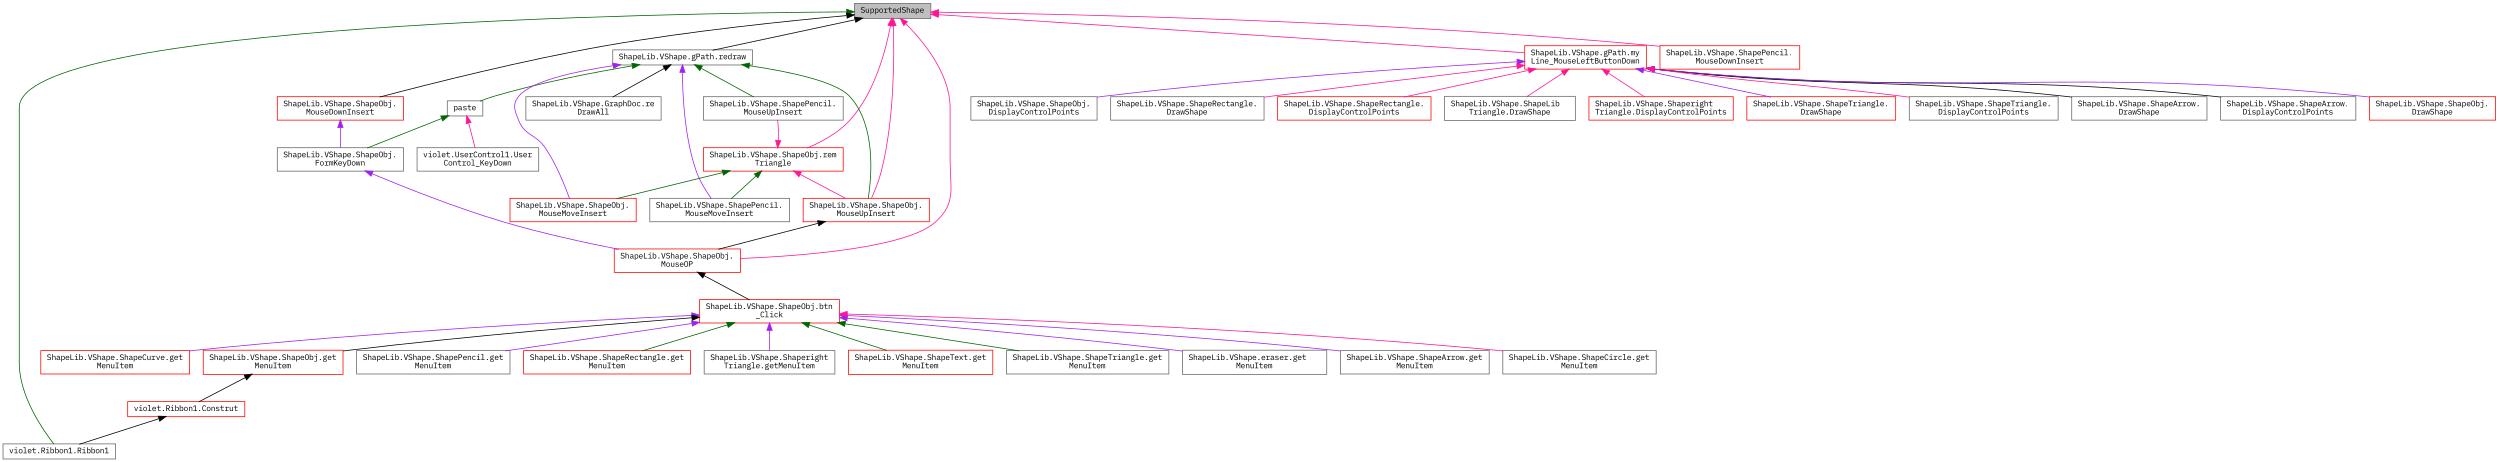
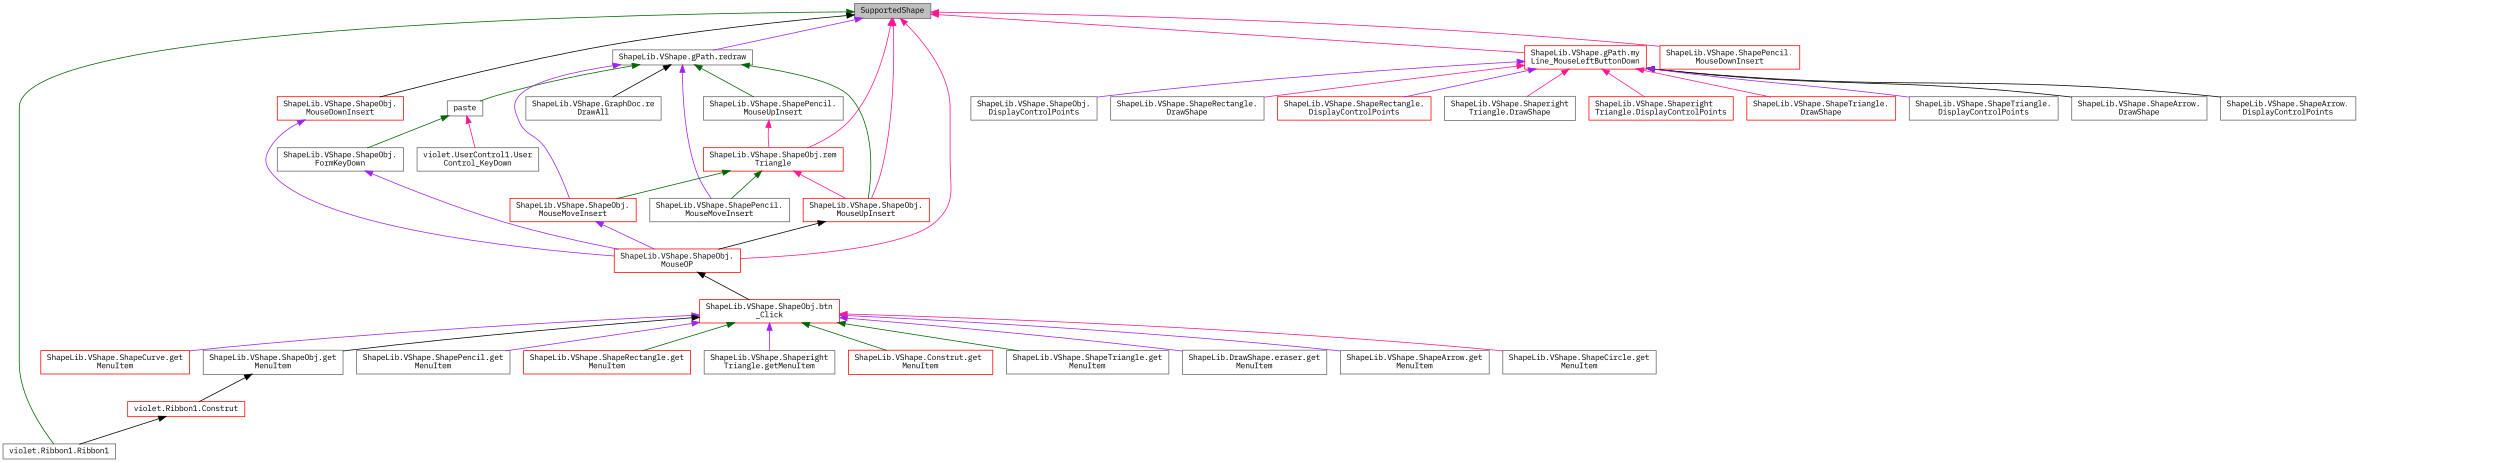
(784, 35) -> (784, 35)
(1466, 84) -> (1466, 84)
(1707, 84) -> (1707, 84)
(1801, 85) -> (1801, 85)
(1510, 108) -> (1510, 108)
(2433, 108) -> none
(778, 130) -> (768, 138)
(340, 138) -> (405, 228)
none -> (629, 237)
(273, 362) -> (273, 362)
(921, 362) -> (921, 362)
(1255, 362) -> (1255, 362)
